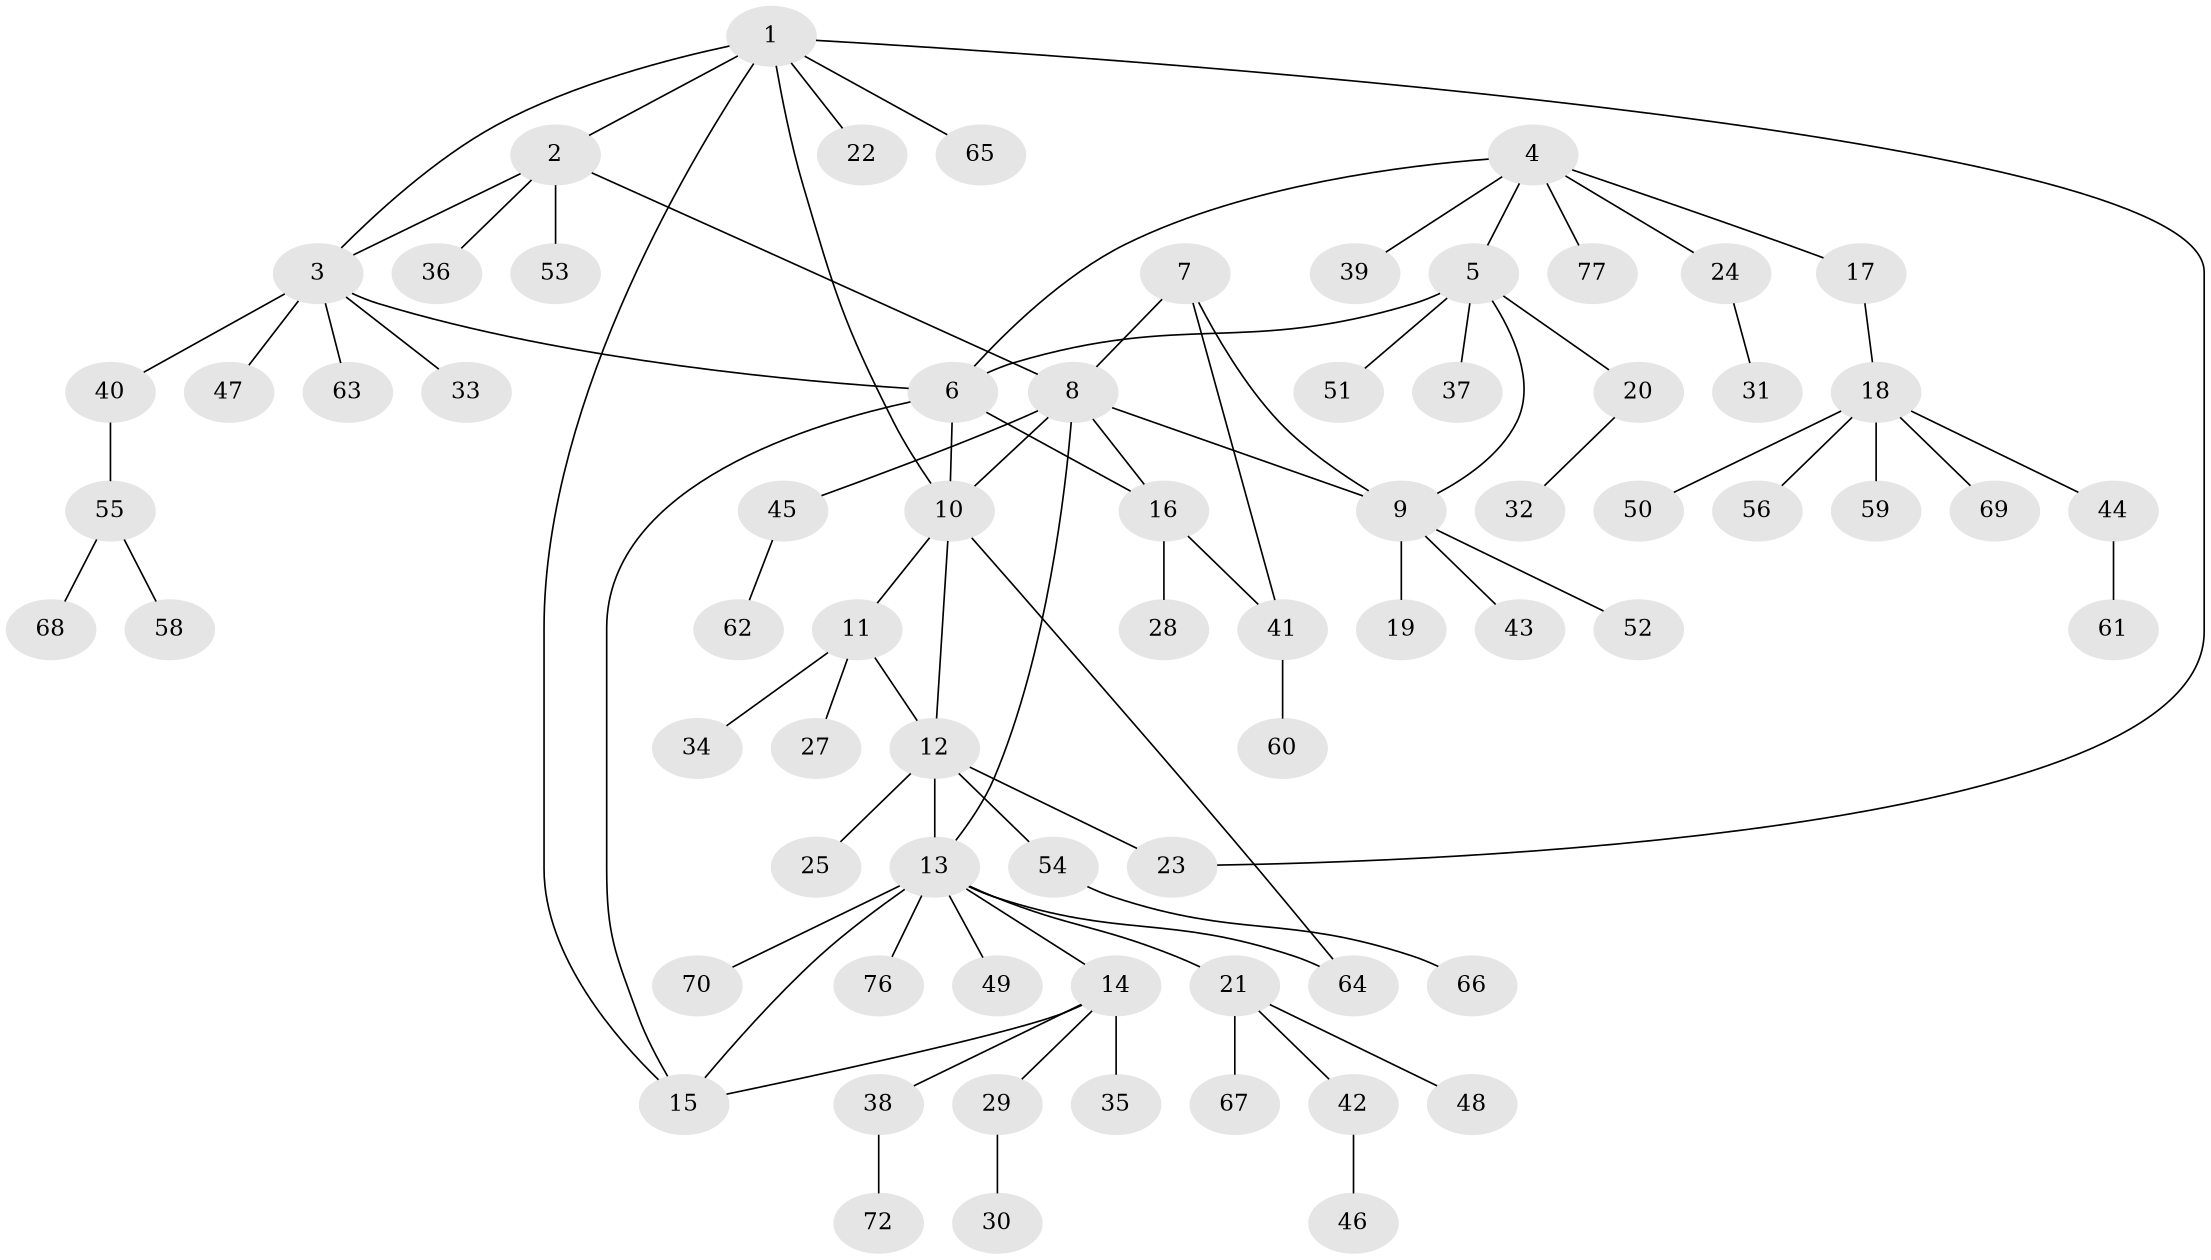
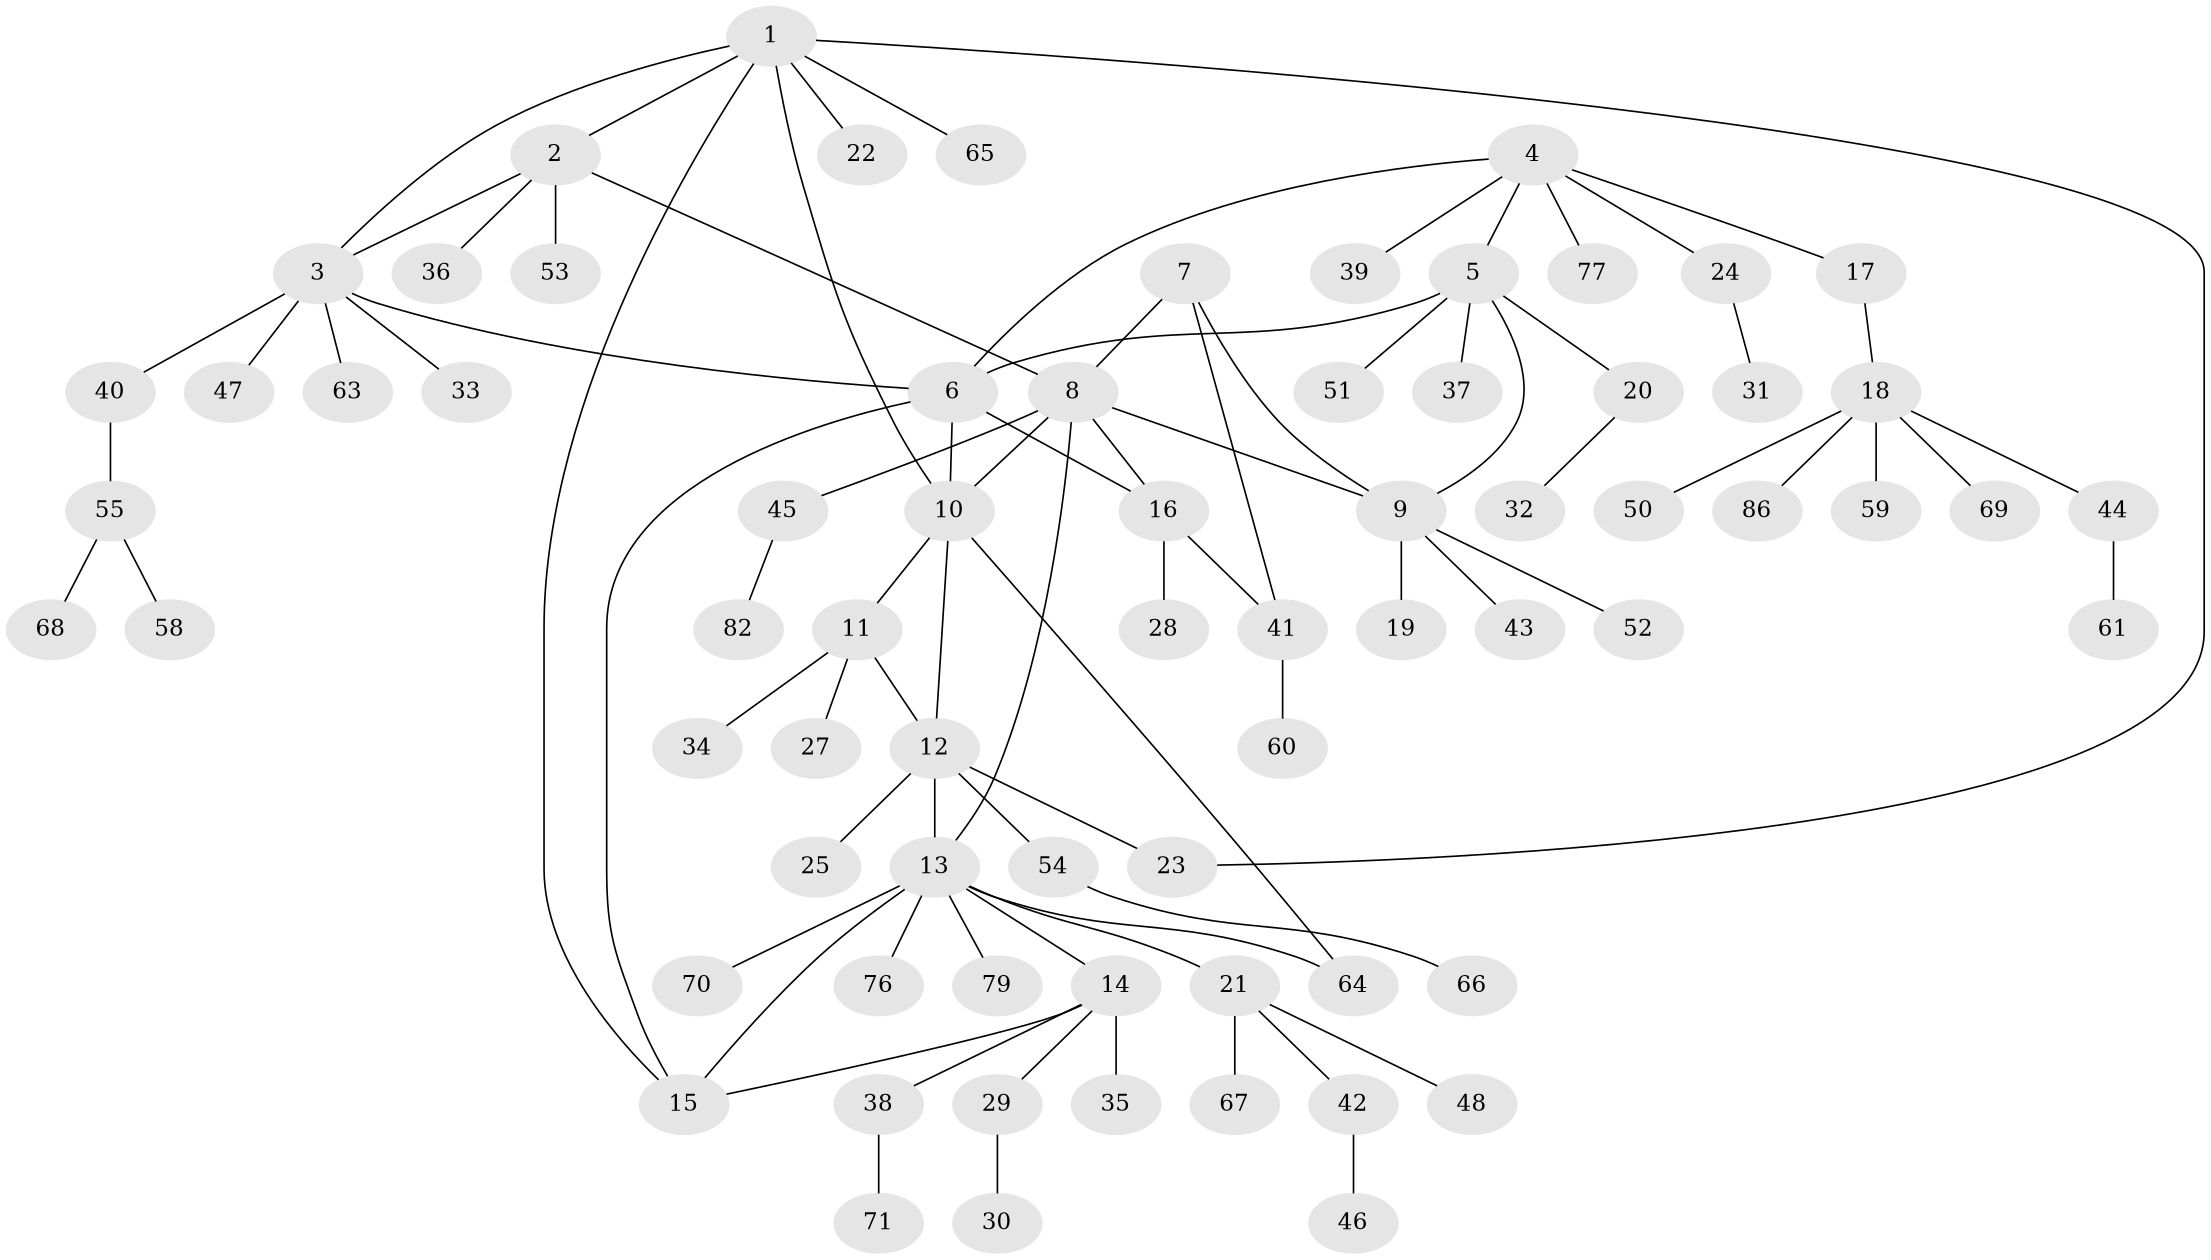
(1757, 511) -> (1757, 511)
(739, 630) -> (739, 630)
(997, 986) -> (997, 986)
(879, 1223) -> (879, 1223)
